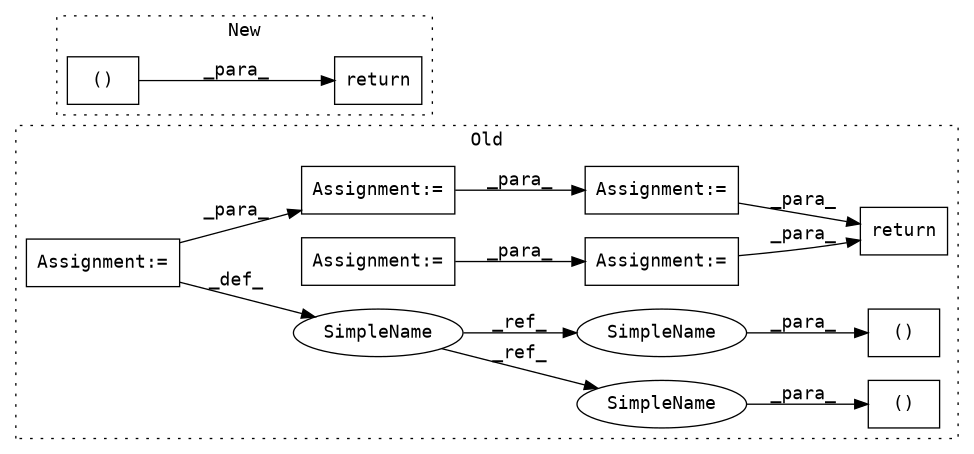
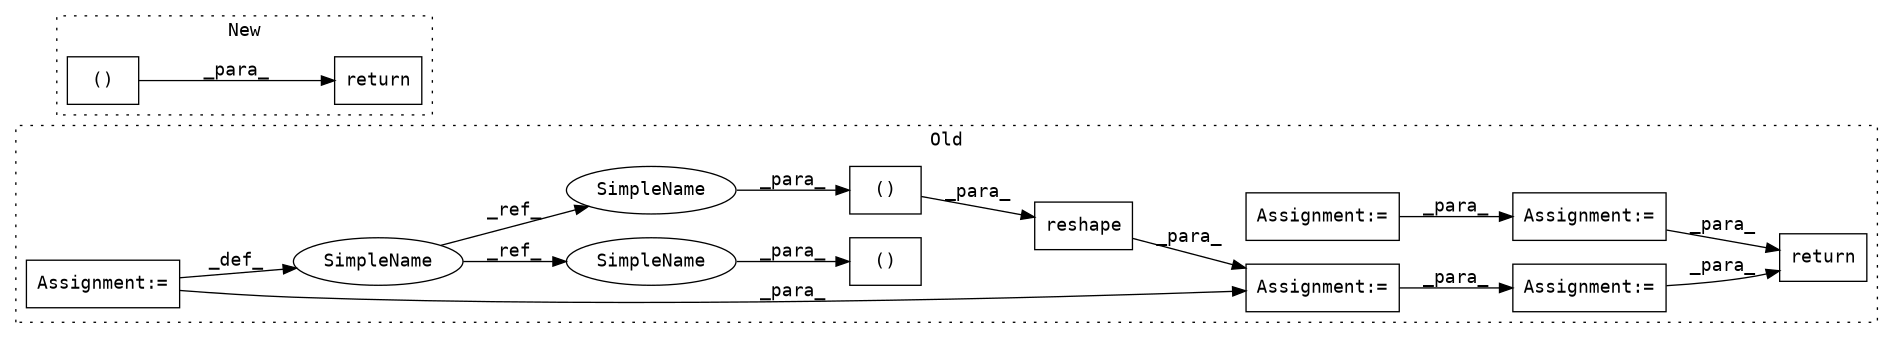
none -> (1084, 226)
